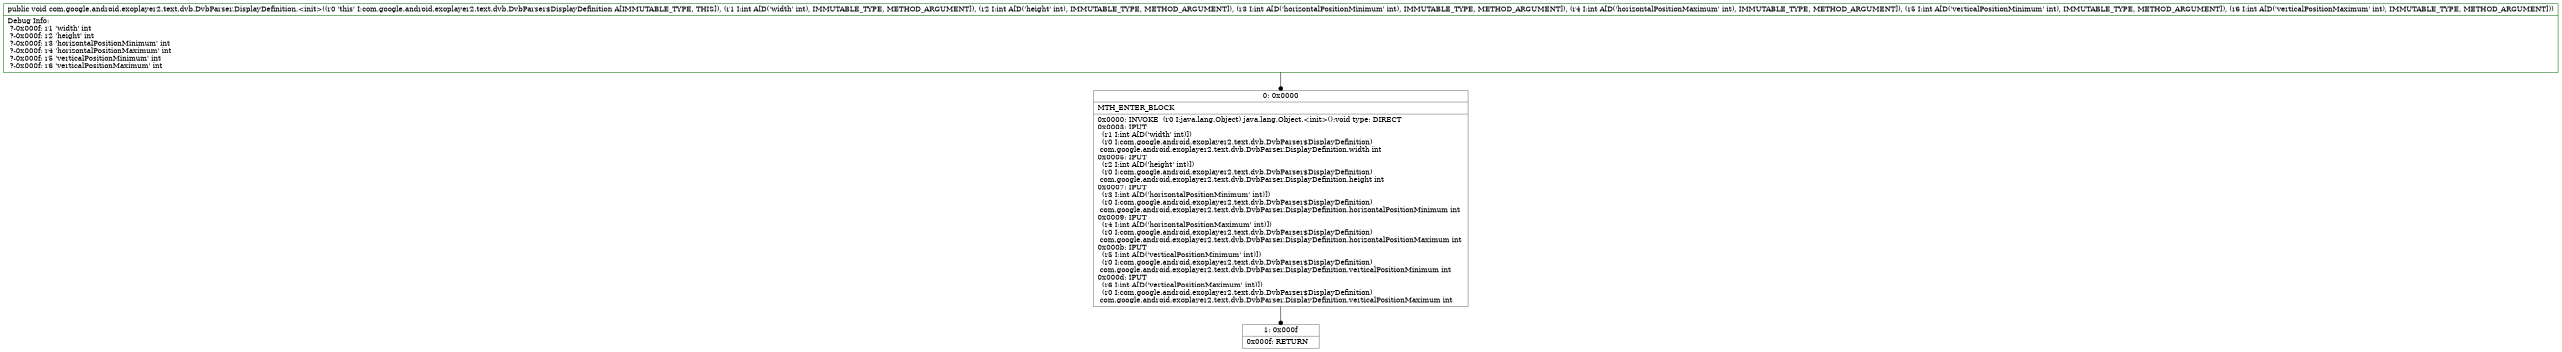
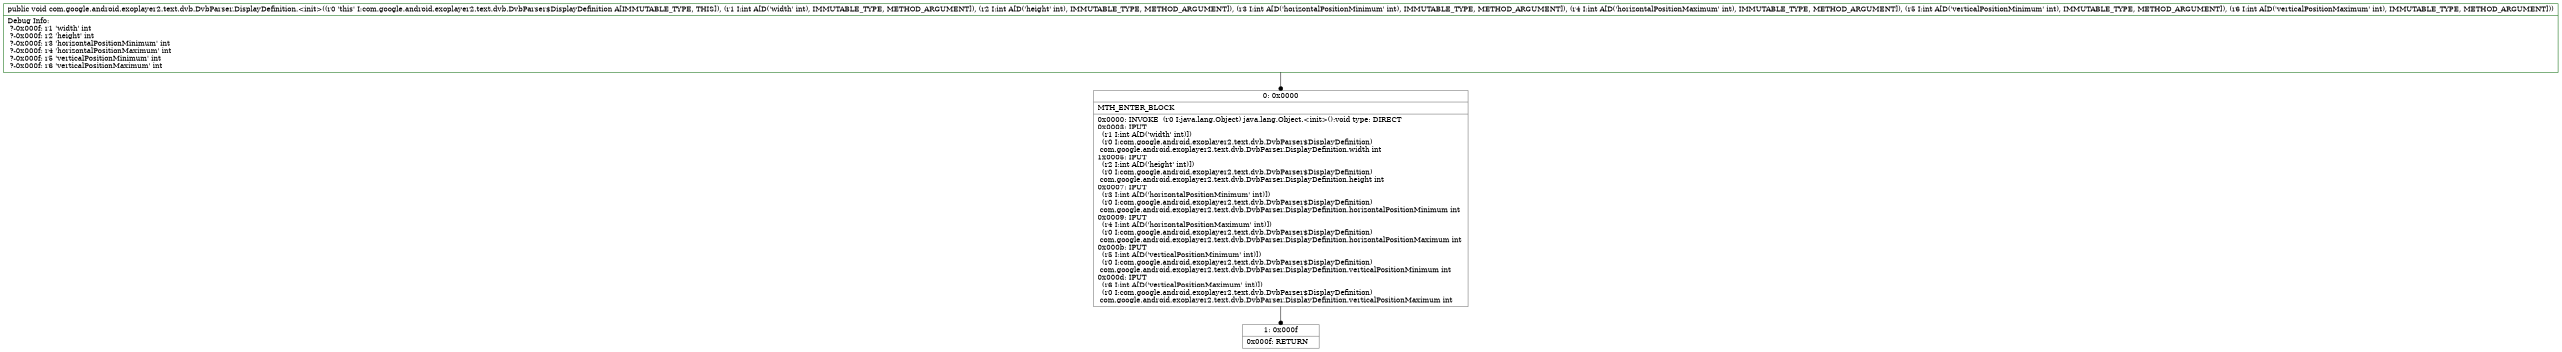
(1124, 157) -> (1124, 157)
